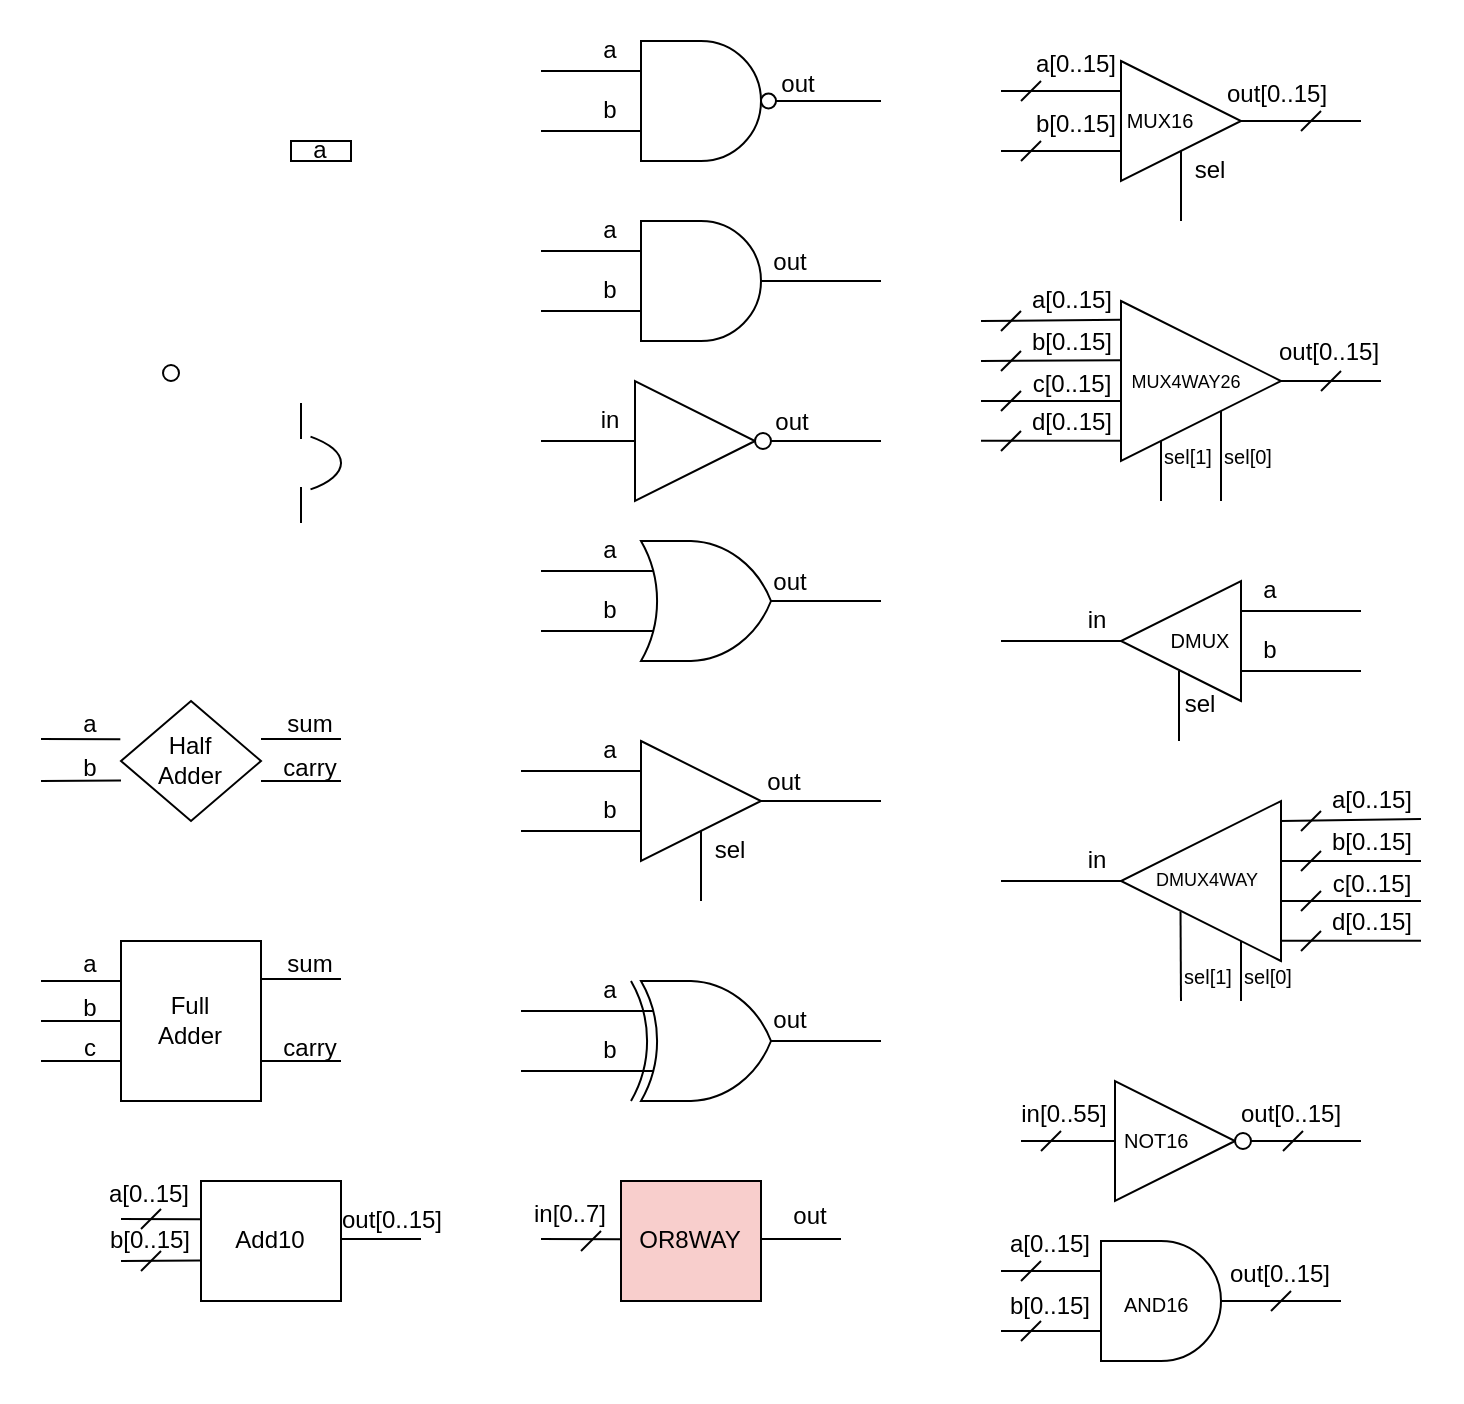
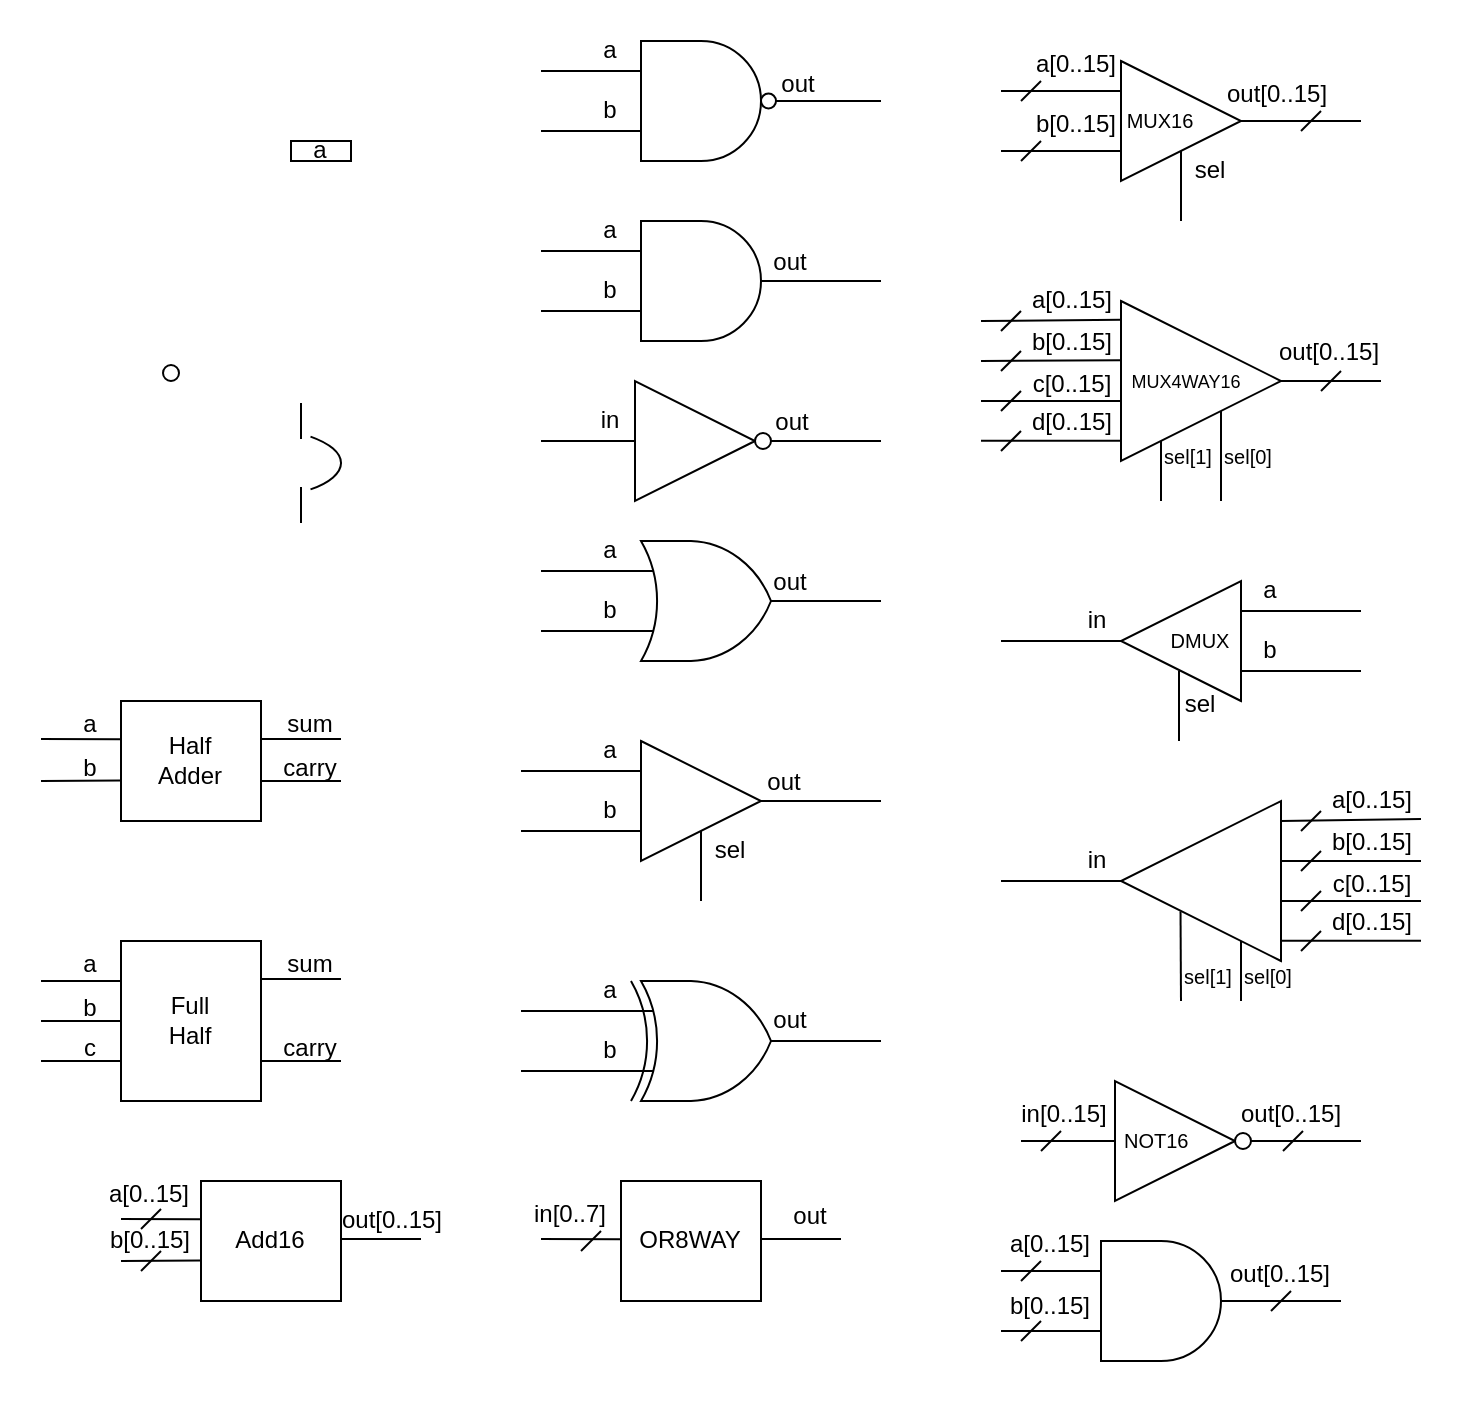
(1187, 381) -> (1187, 381)
(191, 761) -> (191, 761)
(1217, 876) -> none
(191, 1021) -> (191, 1021)
(1065, 1115) -> (1065, 1115)
(271, 1241) -> (271, 1241)
(691, 1241) -> (691, 1241)
(1161, 1301) -> none
